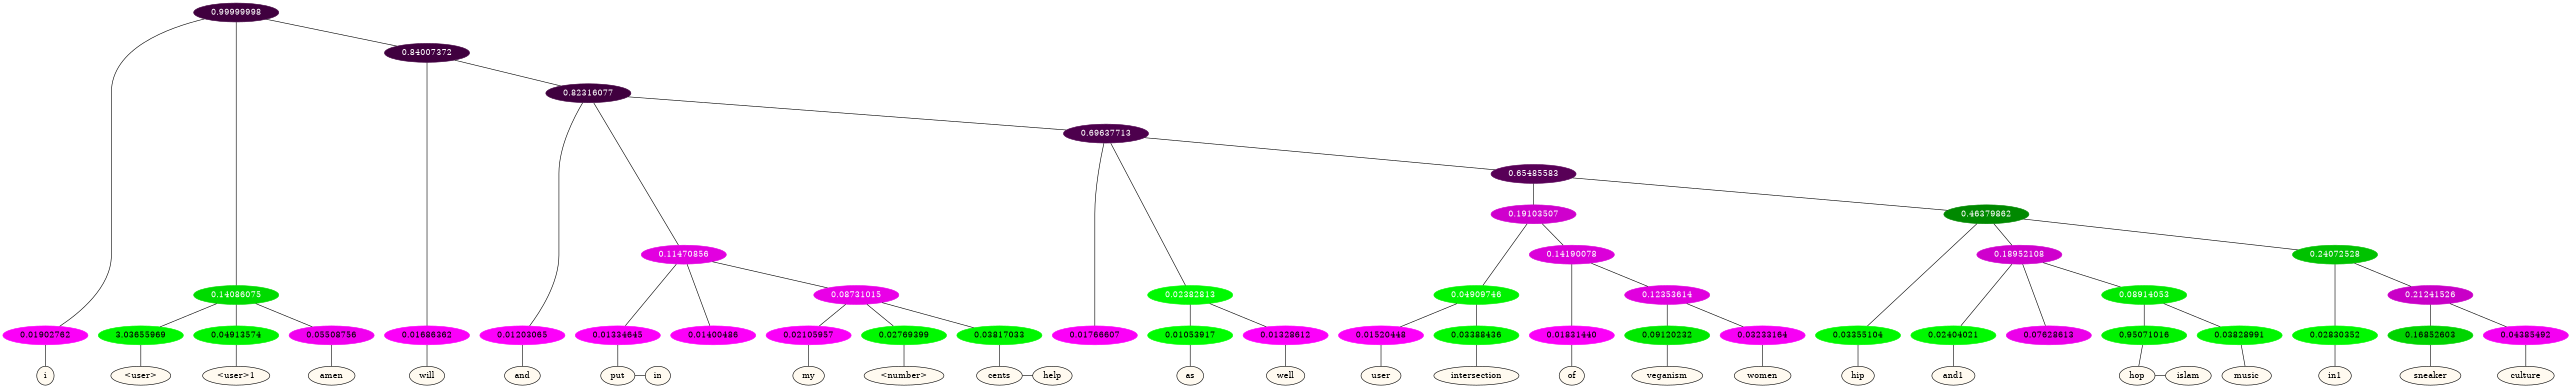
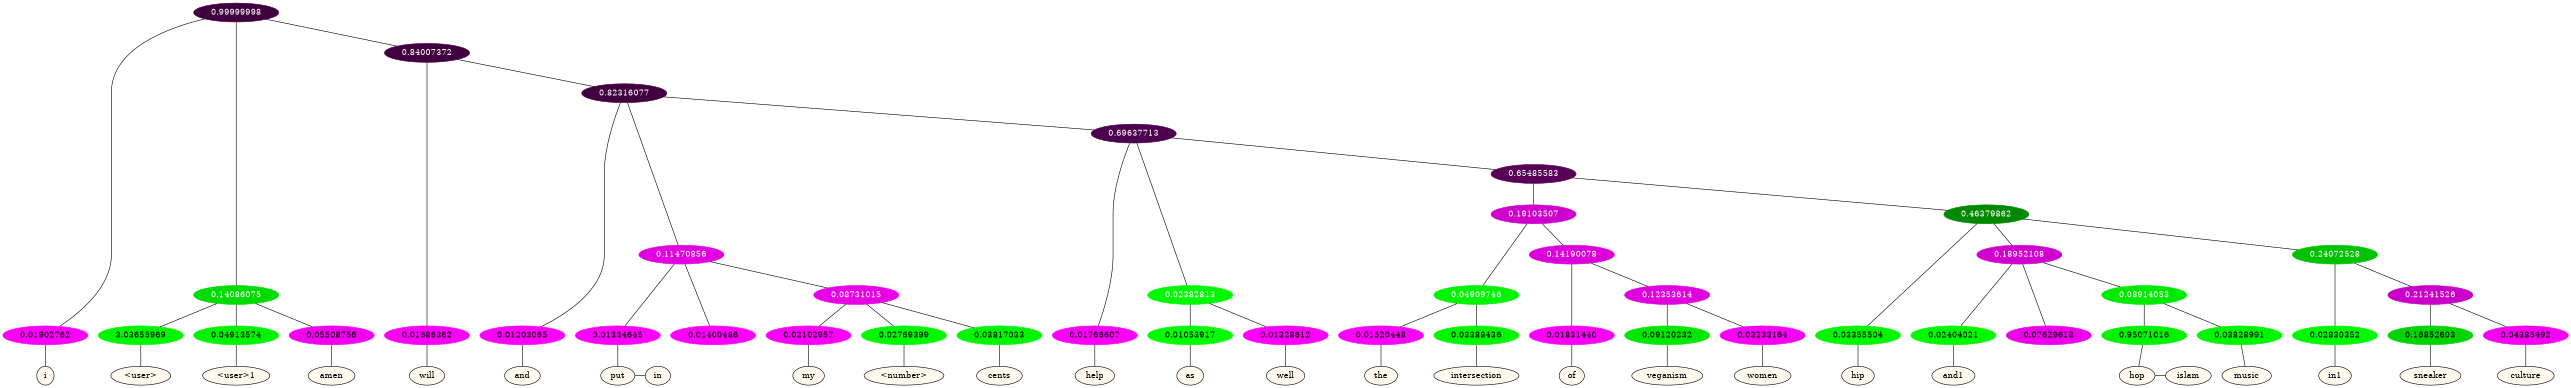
(809, 335) -> (809, 335)
(1858, 335) -> (1858, 335)
(2049, 335) -> (2049, 335)
(1028, 376) -> (1095, 356)
(1381, 376) -> (1381, 376)
